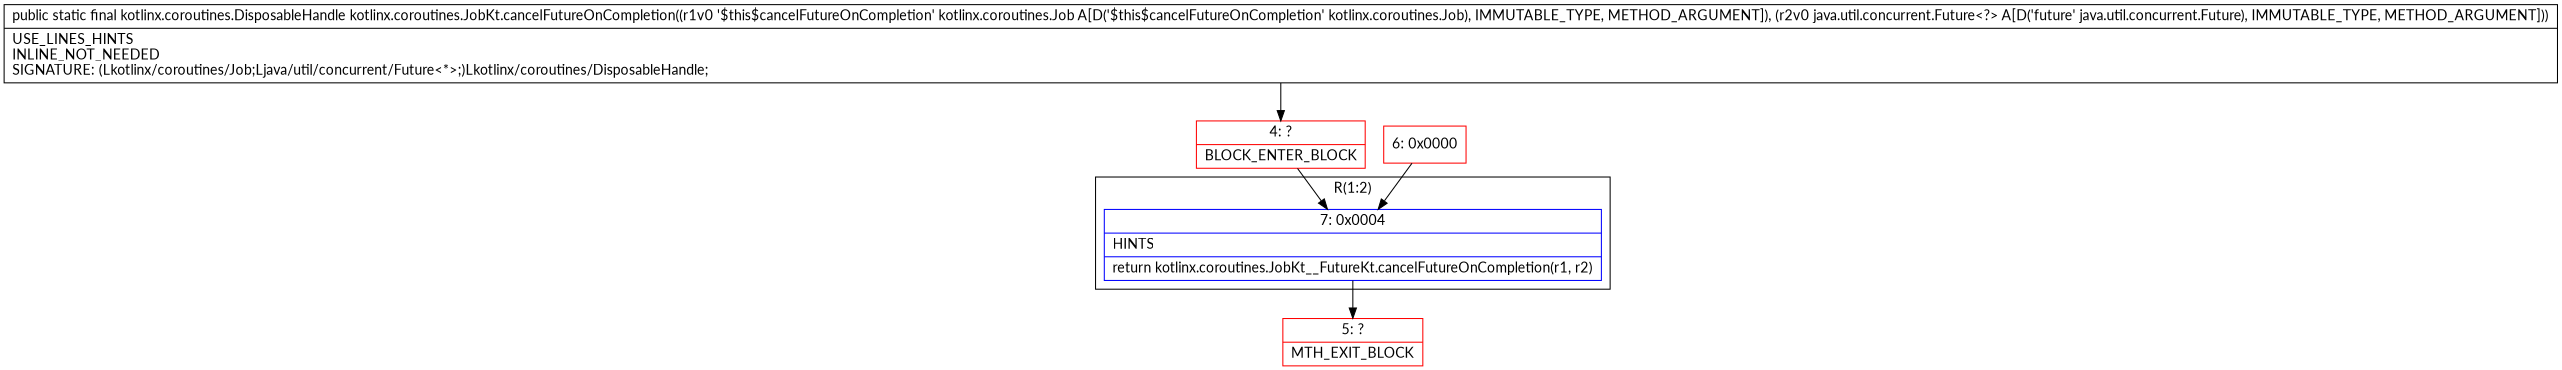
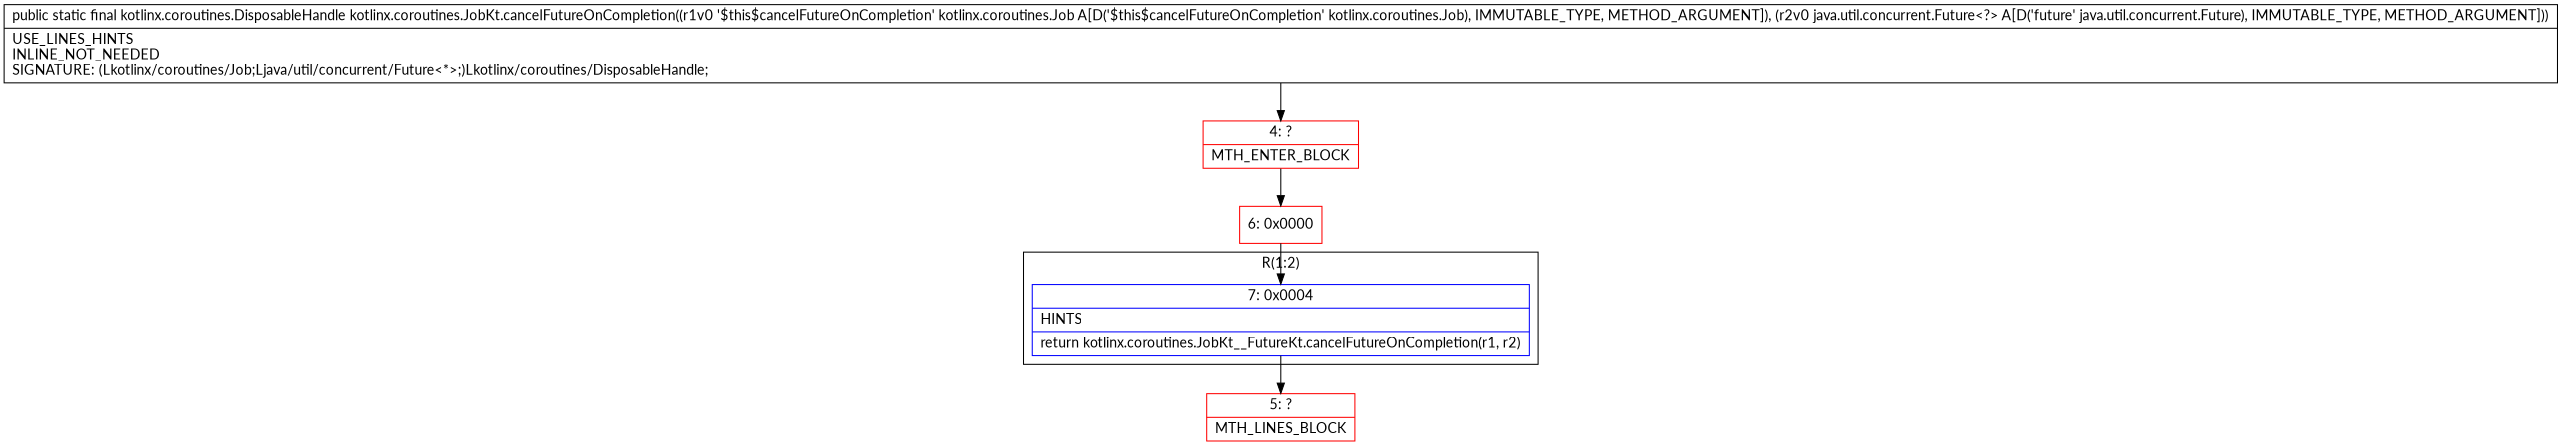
(1281, 156) -> (1281, 156)
(1309, 185) -> (1281, 182)
(1353, 354) -> (1281, 429)
